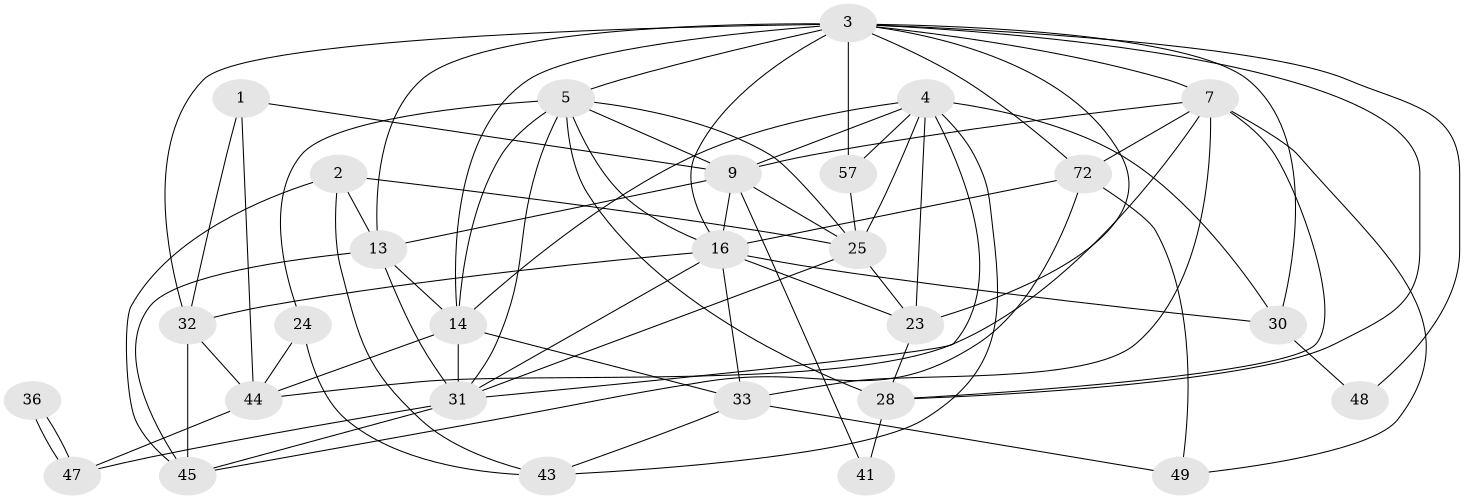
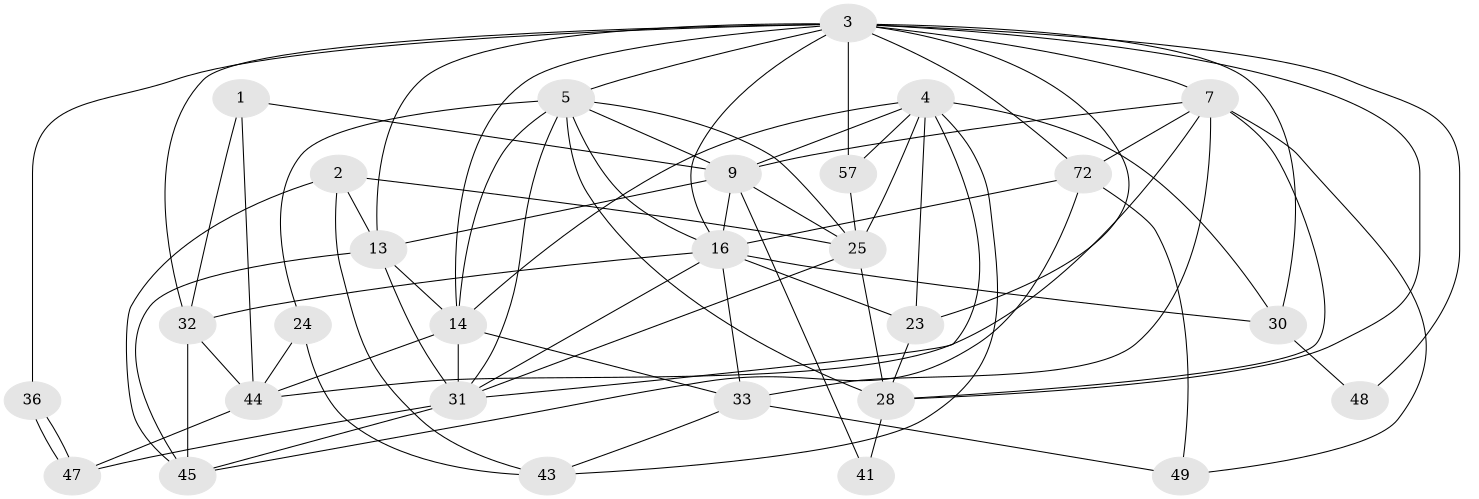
none -> (196, 74)
(887, 287) -> (872, 325)
